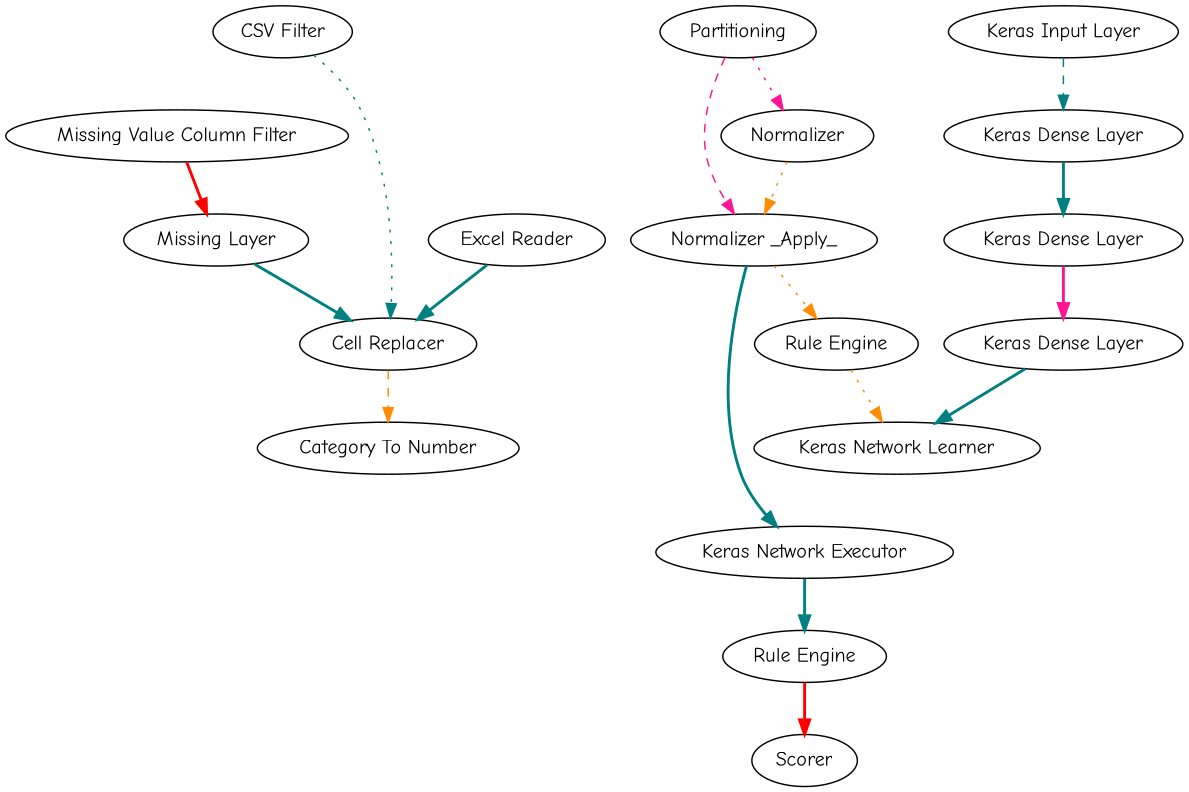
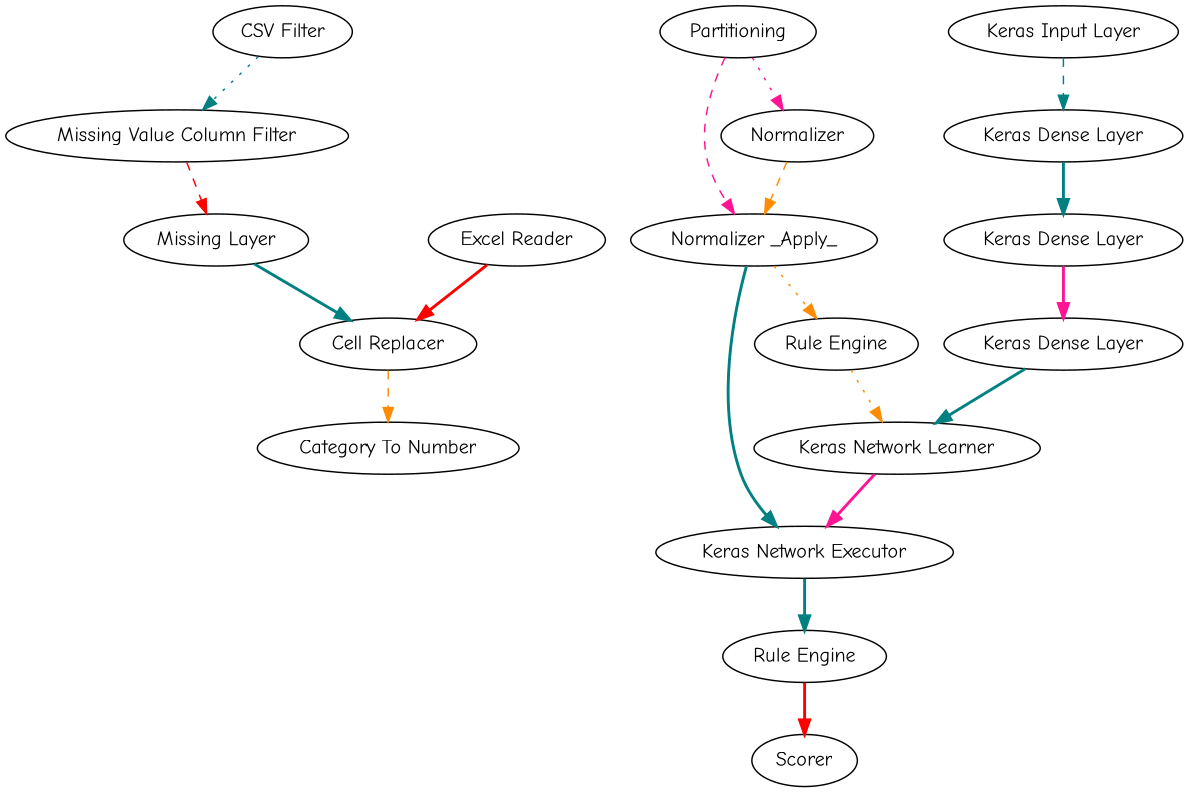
(381, 169) -> (236, 78)
(194, 181) -> (194, 181)
(779, 181) -> (779, 181)
(458, 287) -> (458, 287)
none -> (856, 495)
